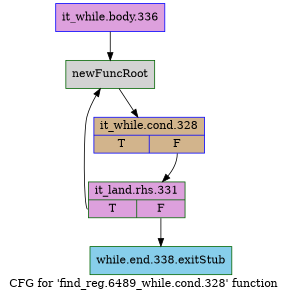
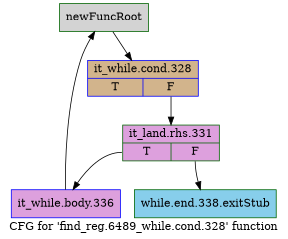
(84, 151) -> (96, 162)
